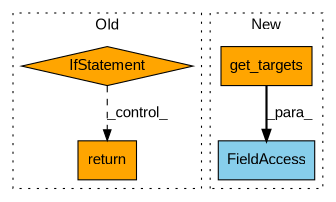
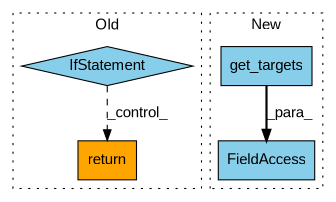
(107, 66) -> (107, 66)
(266, 66) -> (266, 66)
